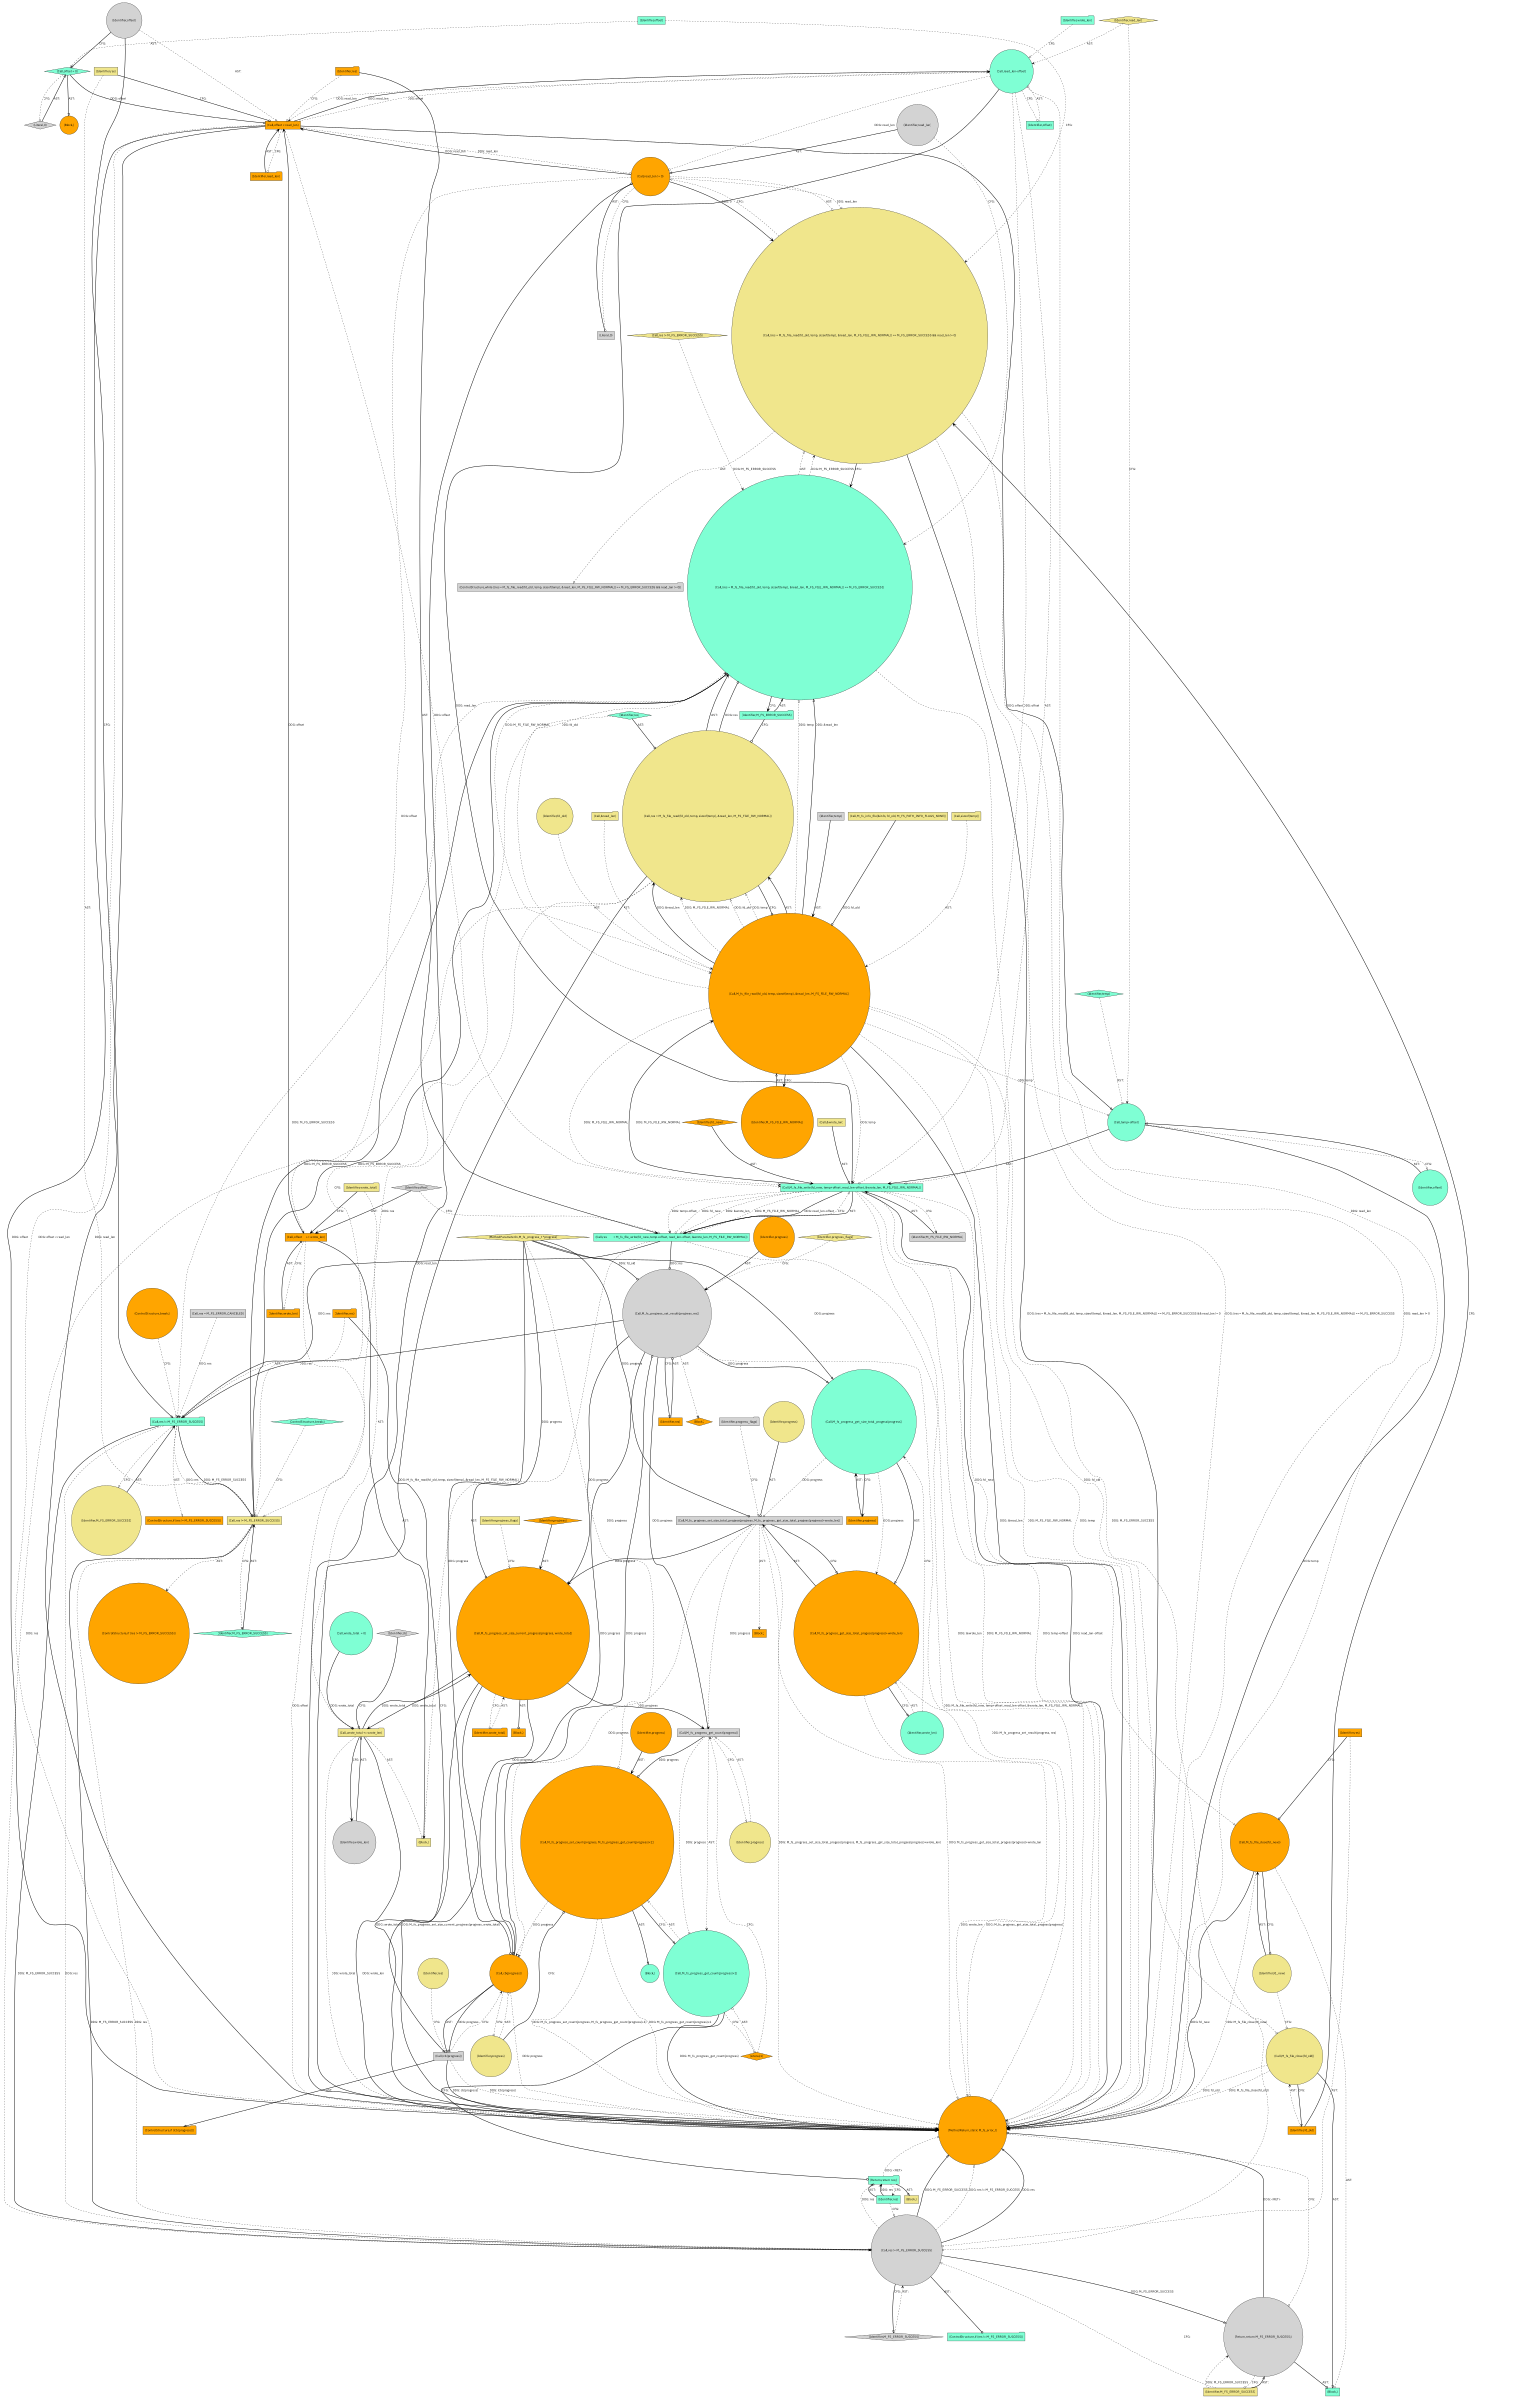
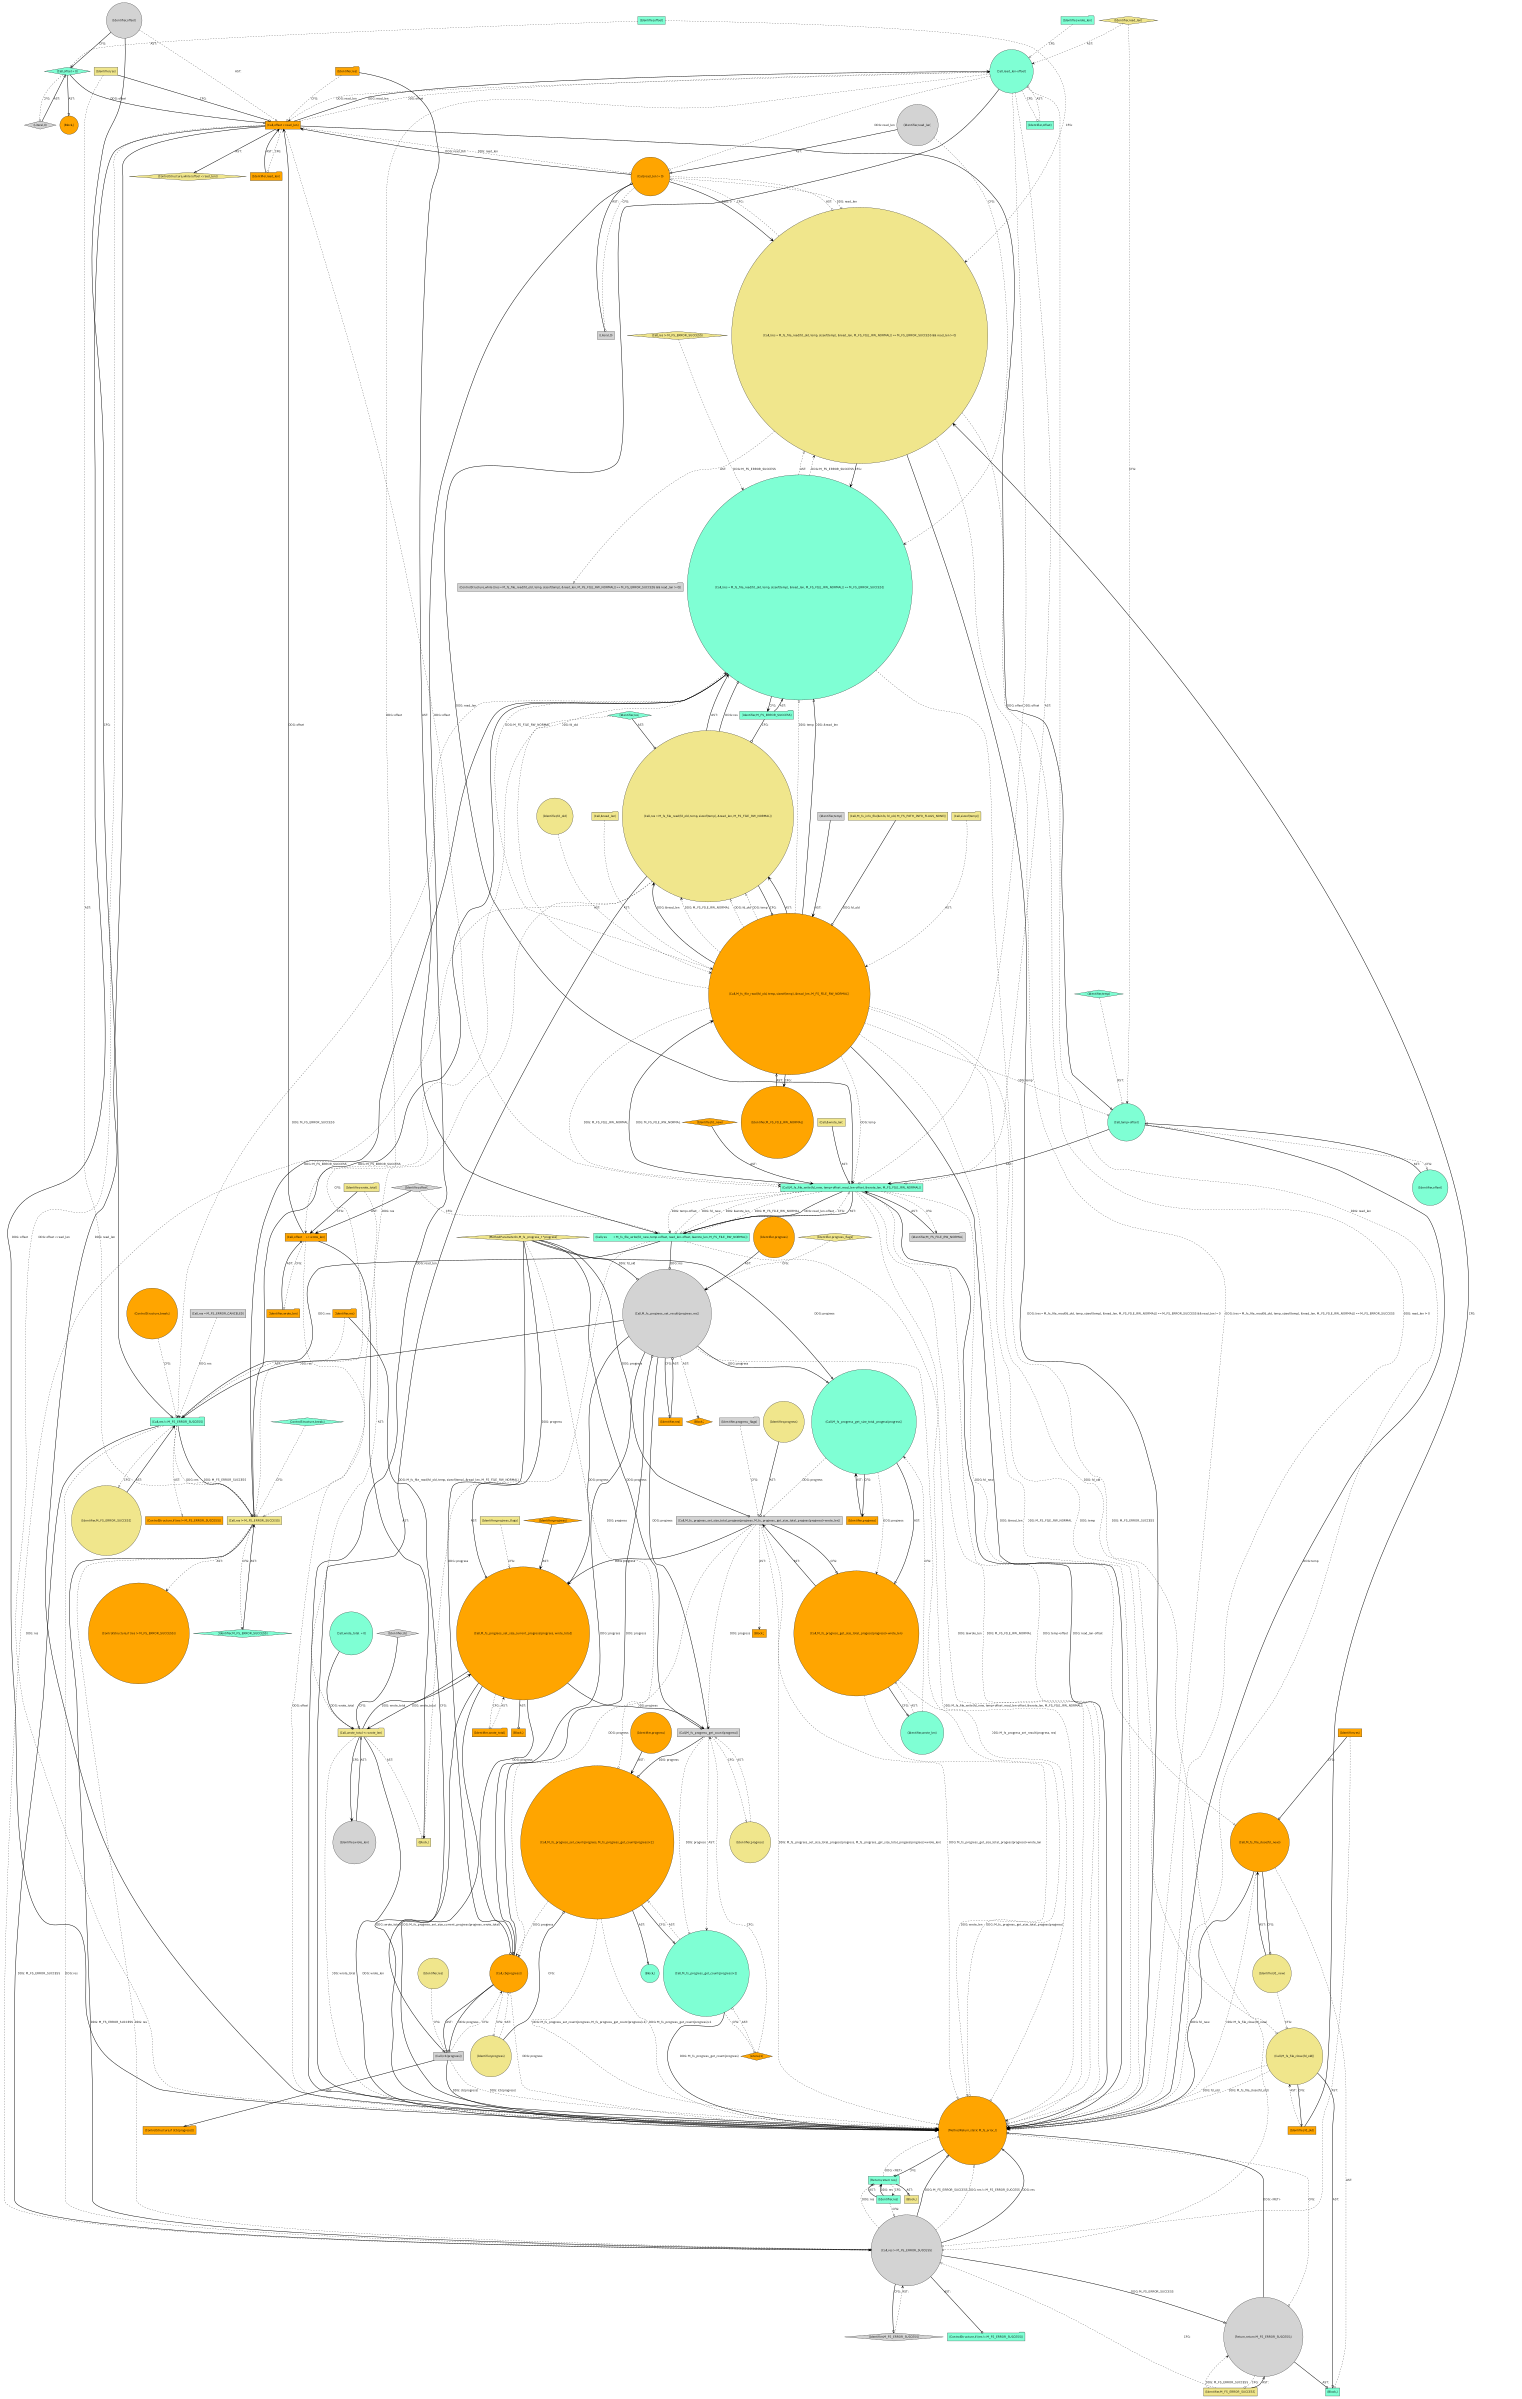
none -> (188, 177)
(404, 639) -> (386, 418)
none -> (626, 1481)
(502, 2126) -> (920, 2163)
